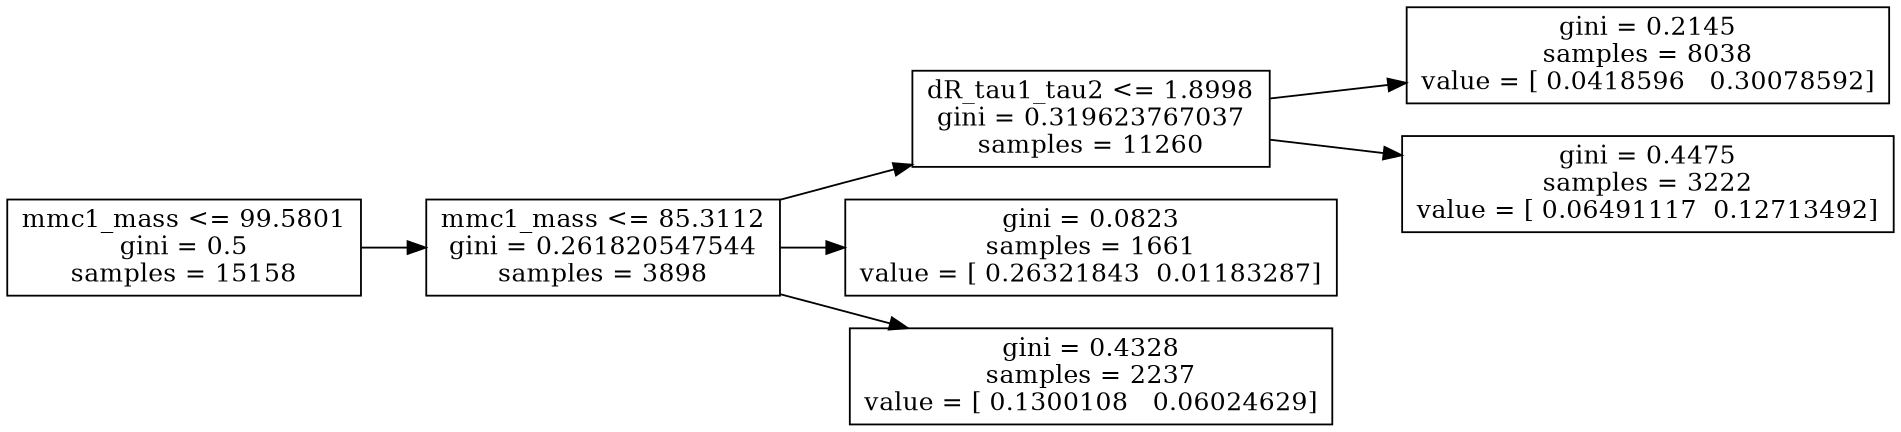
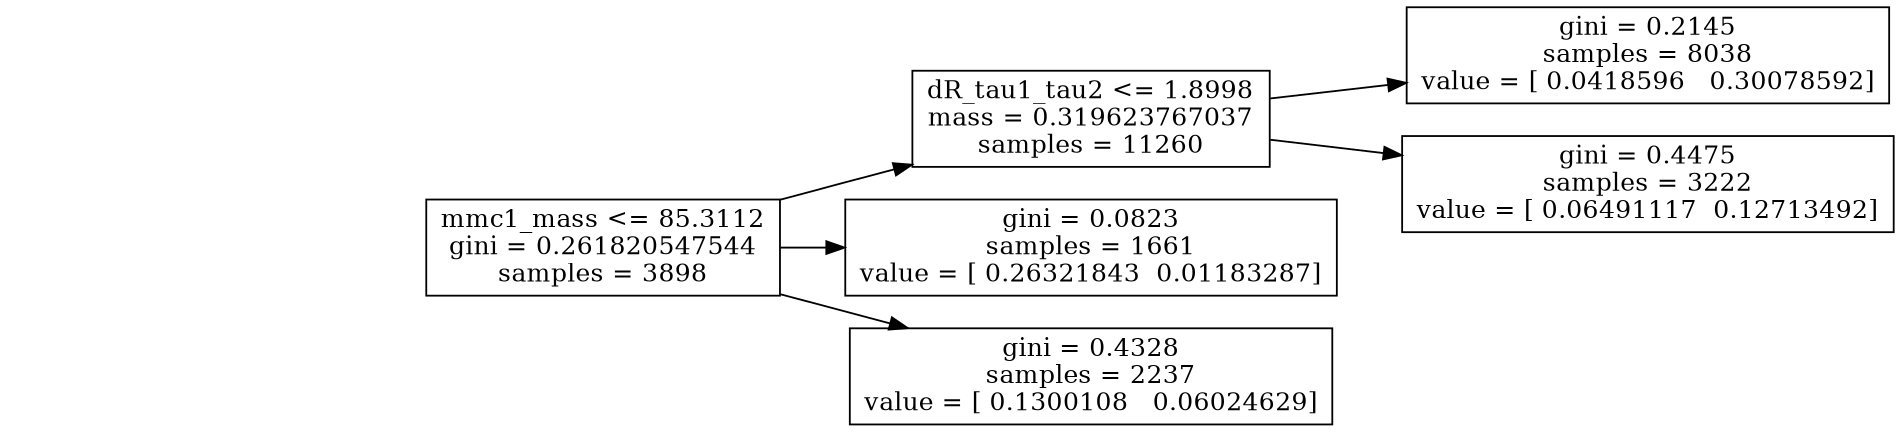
(1091, 119) -> (1091, 119)
(184, 248) -> none
